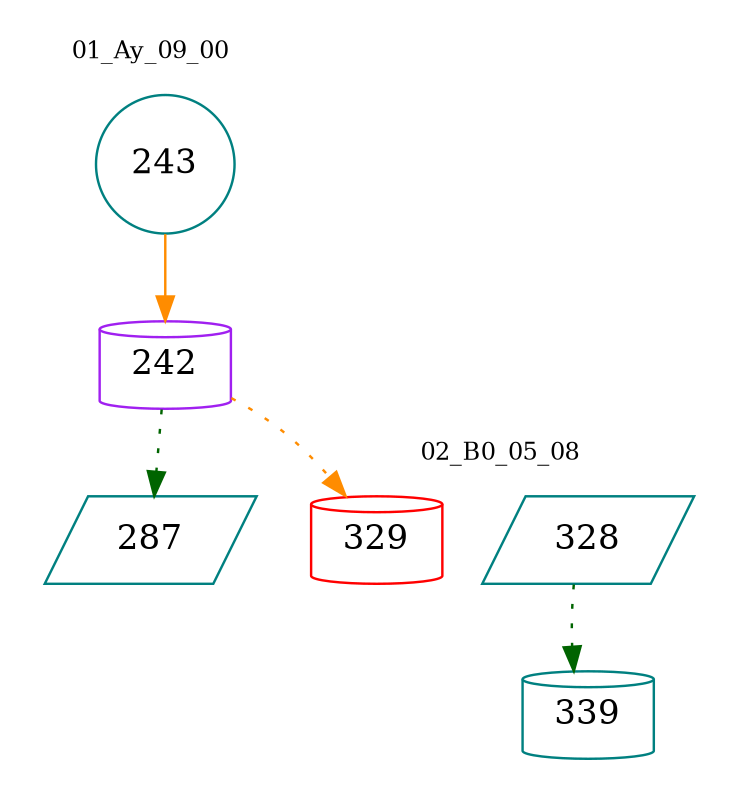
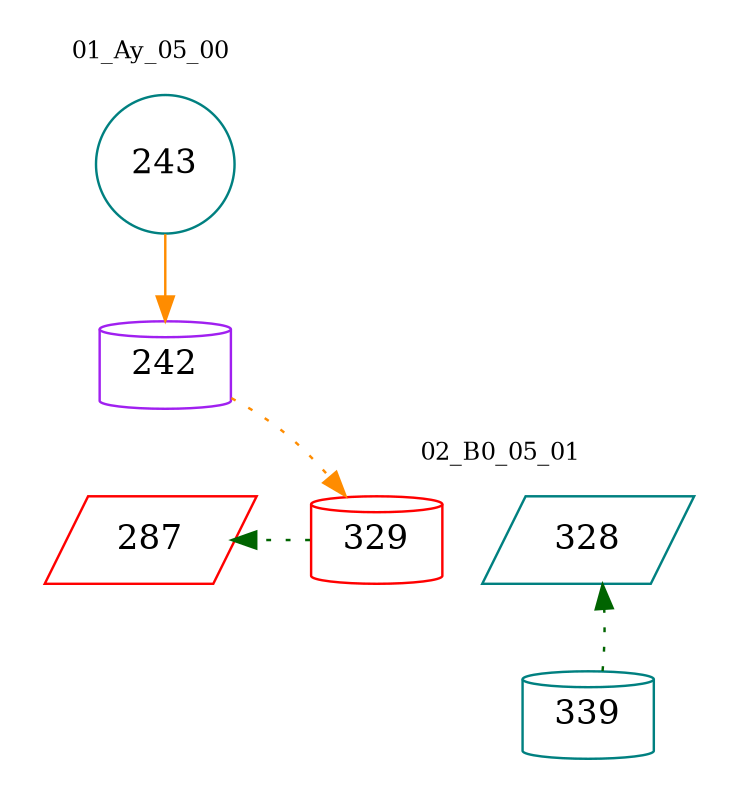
(151, 52) -> (151, 52)
(159, 441) -> (283, 540)
(501, 454) -> (501, 454)
(151, 540) -> (151, 540)
(572, 616) -> (604, 640)
